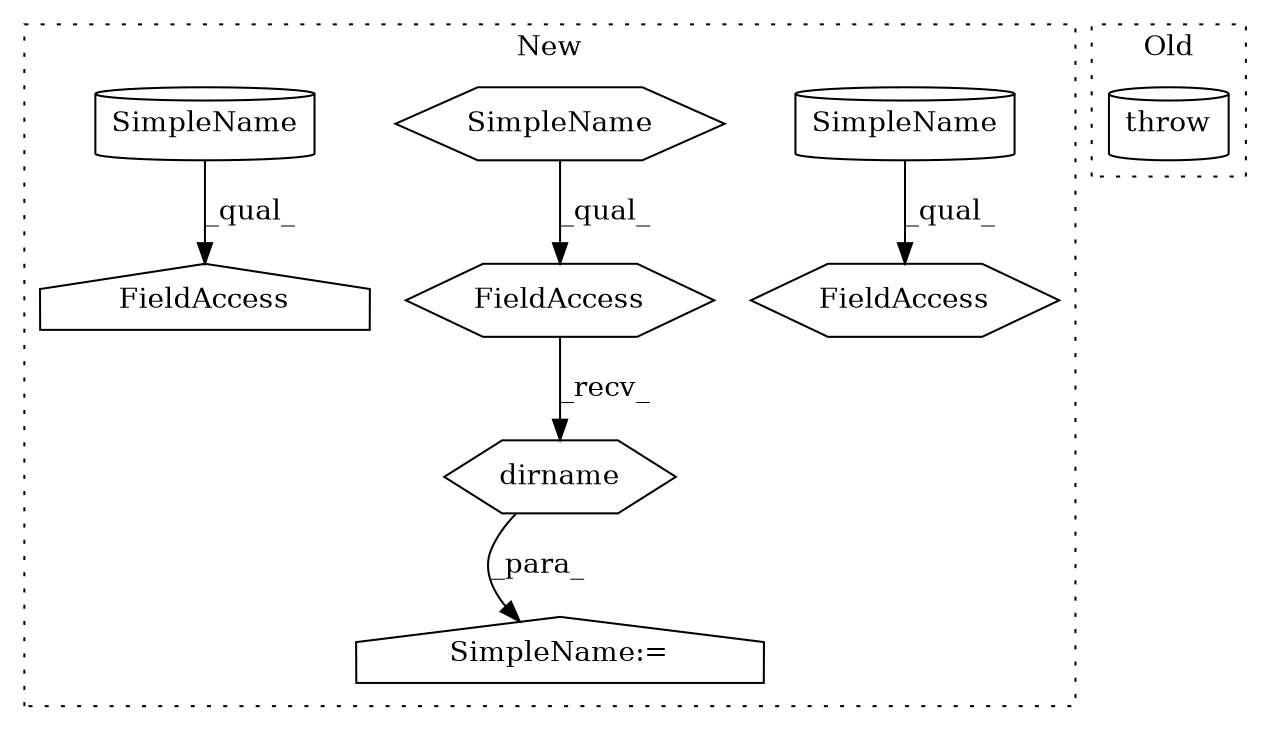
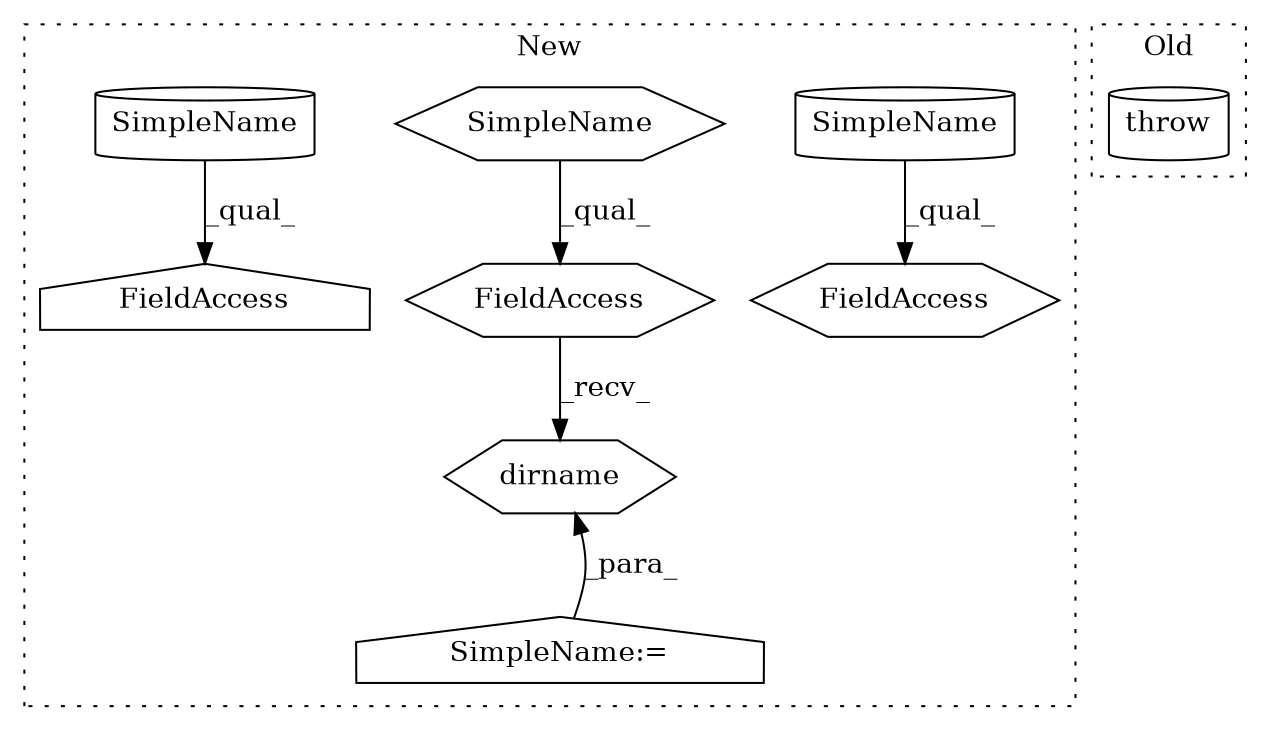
(489, 558) -> (585, 576)
